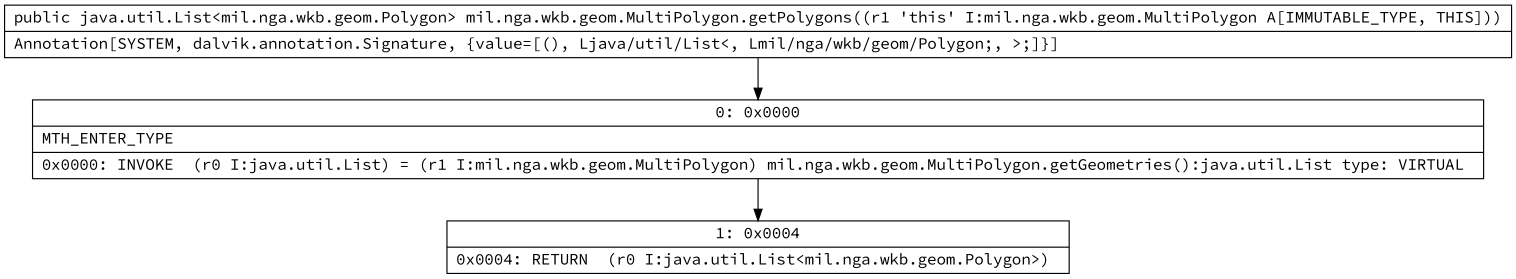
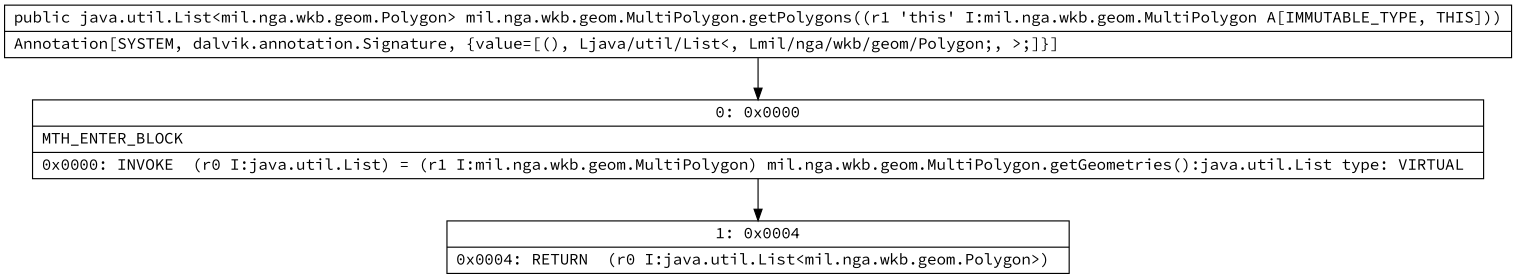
(108, 139) -> (112, 139)
